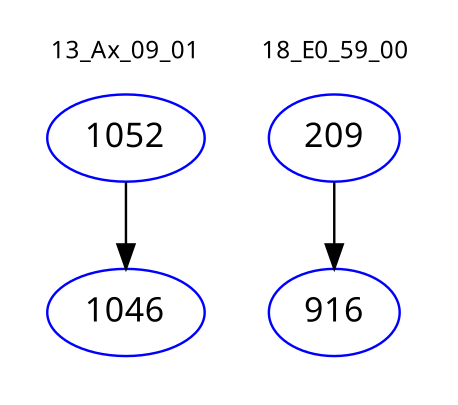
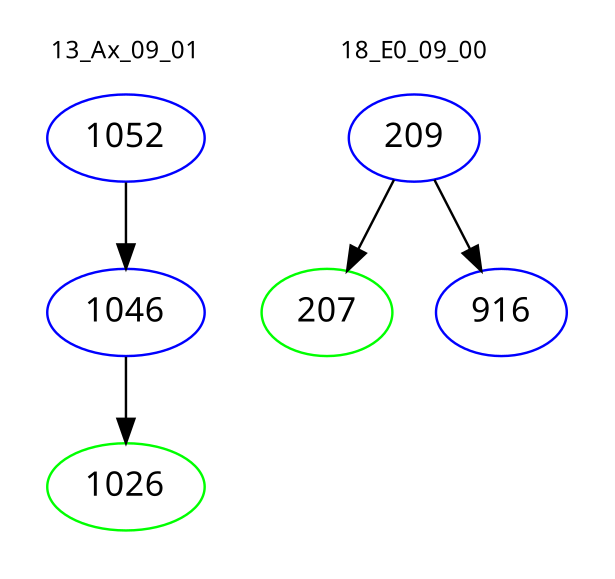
(335, 52) -> (414, 52)
none -> (327, 312)
none -> (126, 487)
